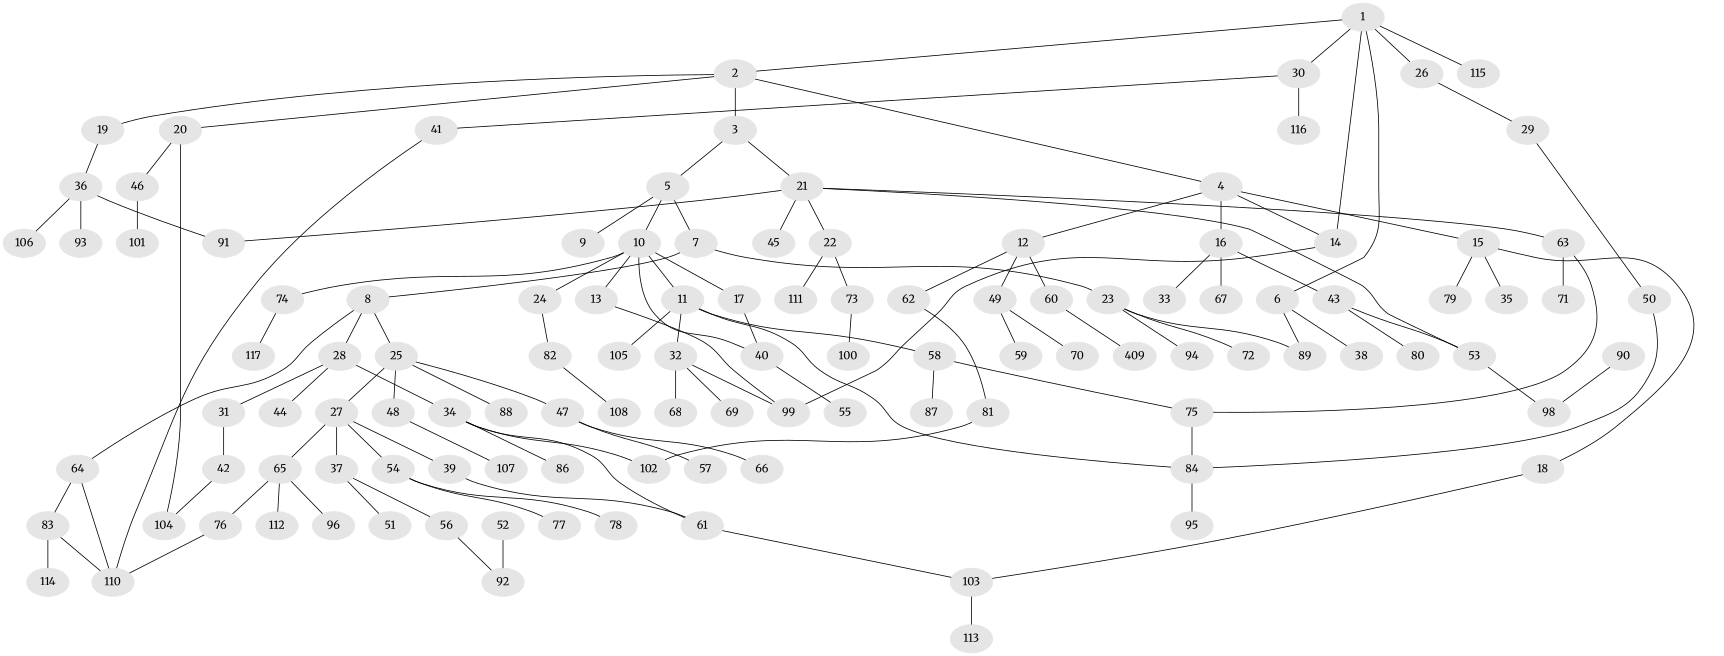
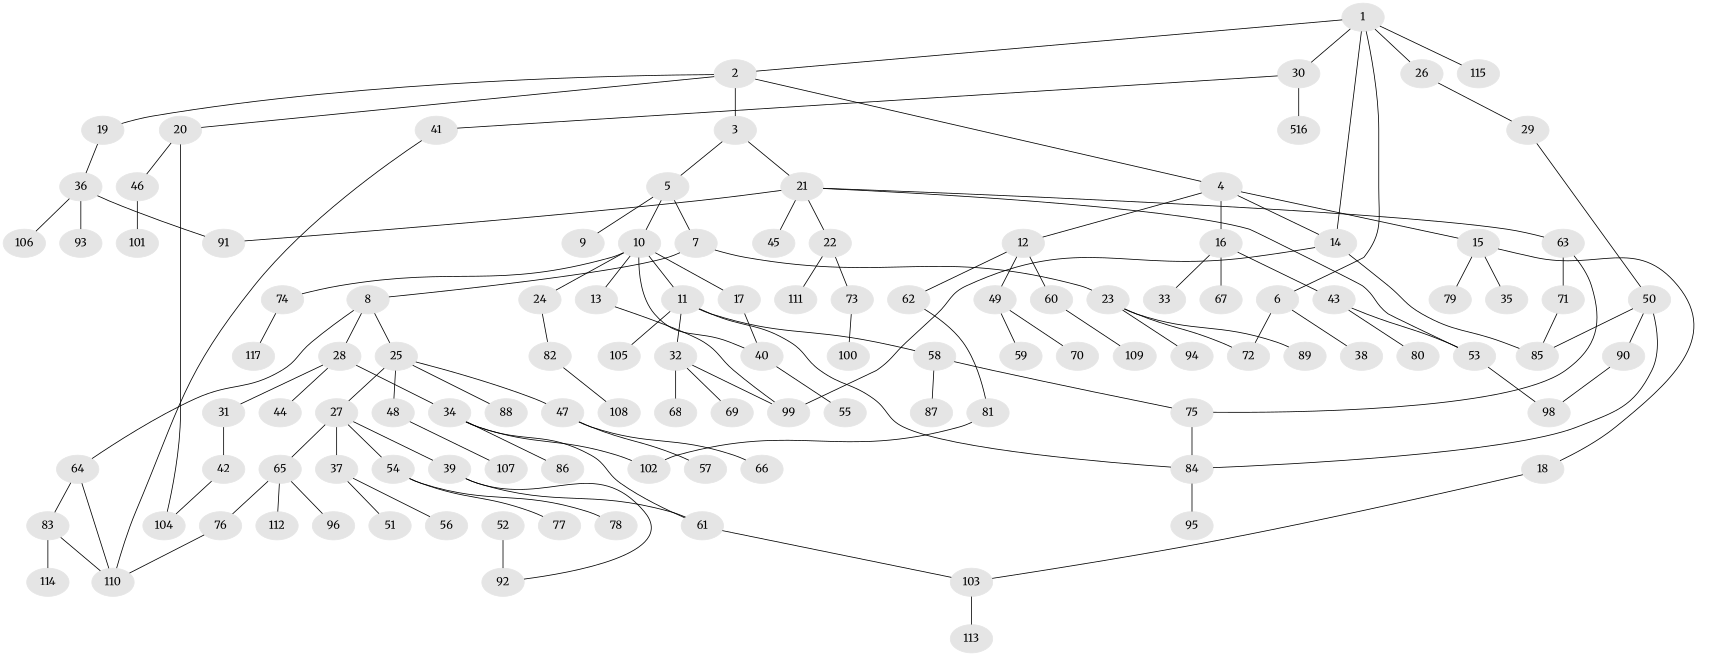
(1299, 130) -> (1299, 130)
(1291, 328) -> (1263, 328)
none -> (1637, 328)
(1135, 356) -> (1135, 356)
none -> (1537, 356)
(475, 554) -> (628, 496)
